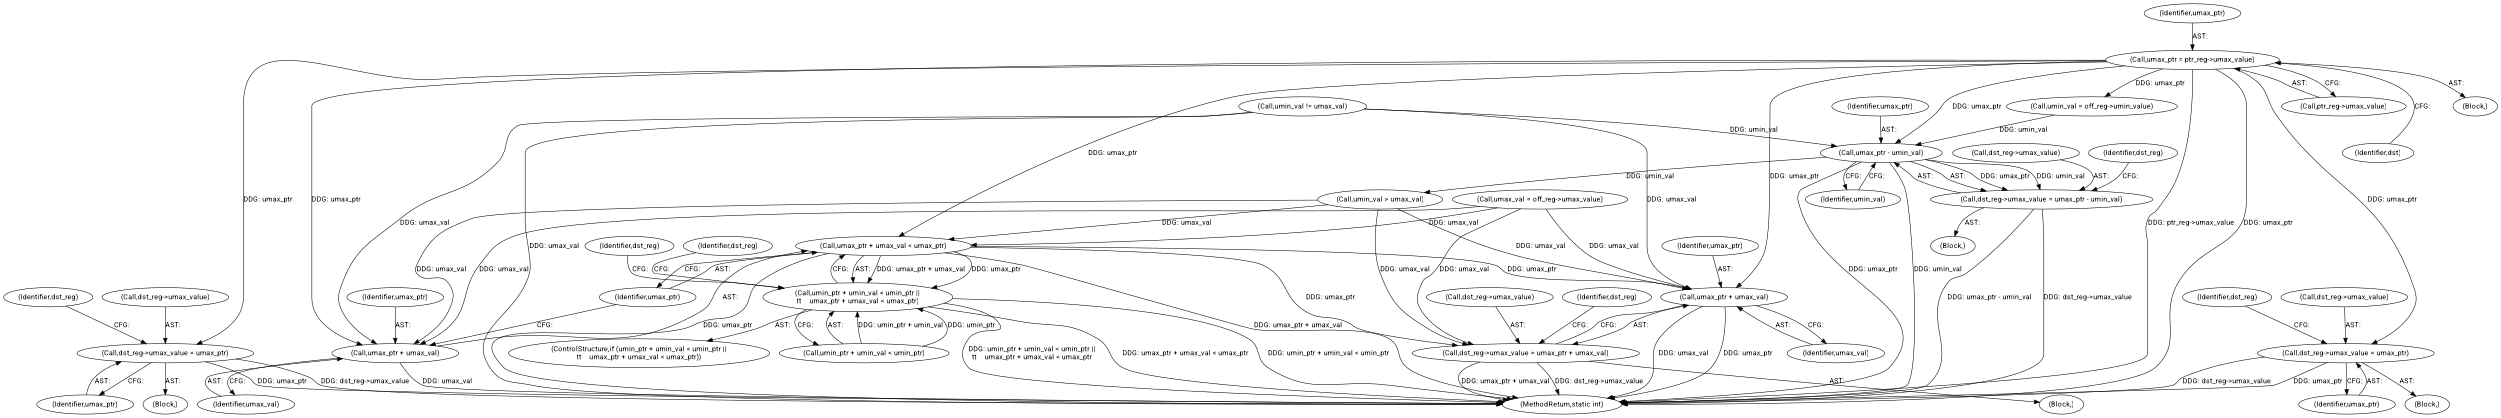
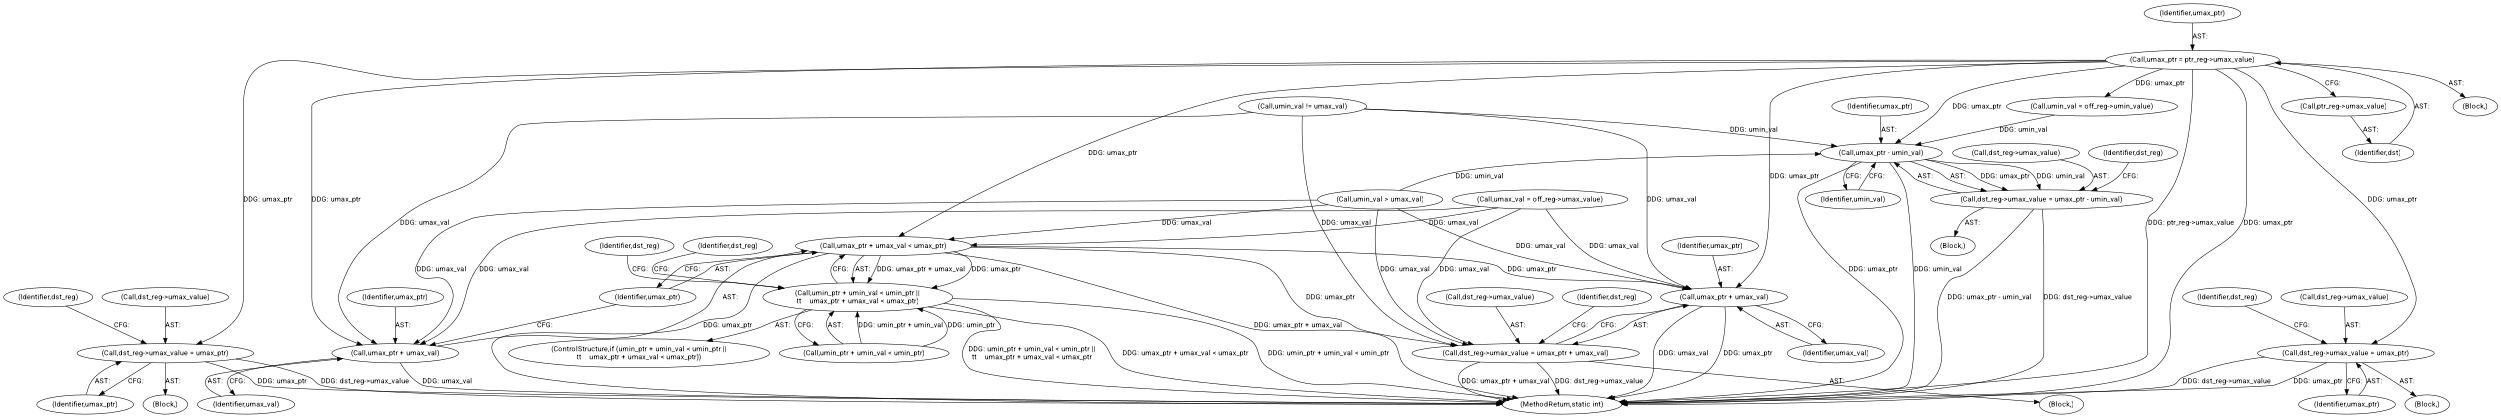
(2280, 82) -> (2359, 128)
(2423, 106) -> (2423, 106)
(1628, 173) -> (1606, 159)
(511, 382) -> (1338, 256)
